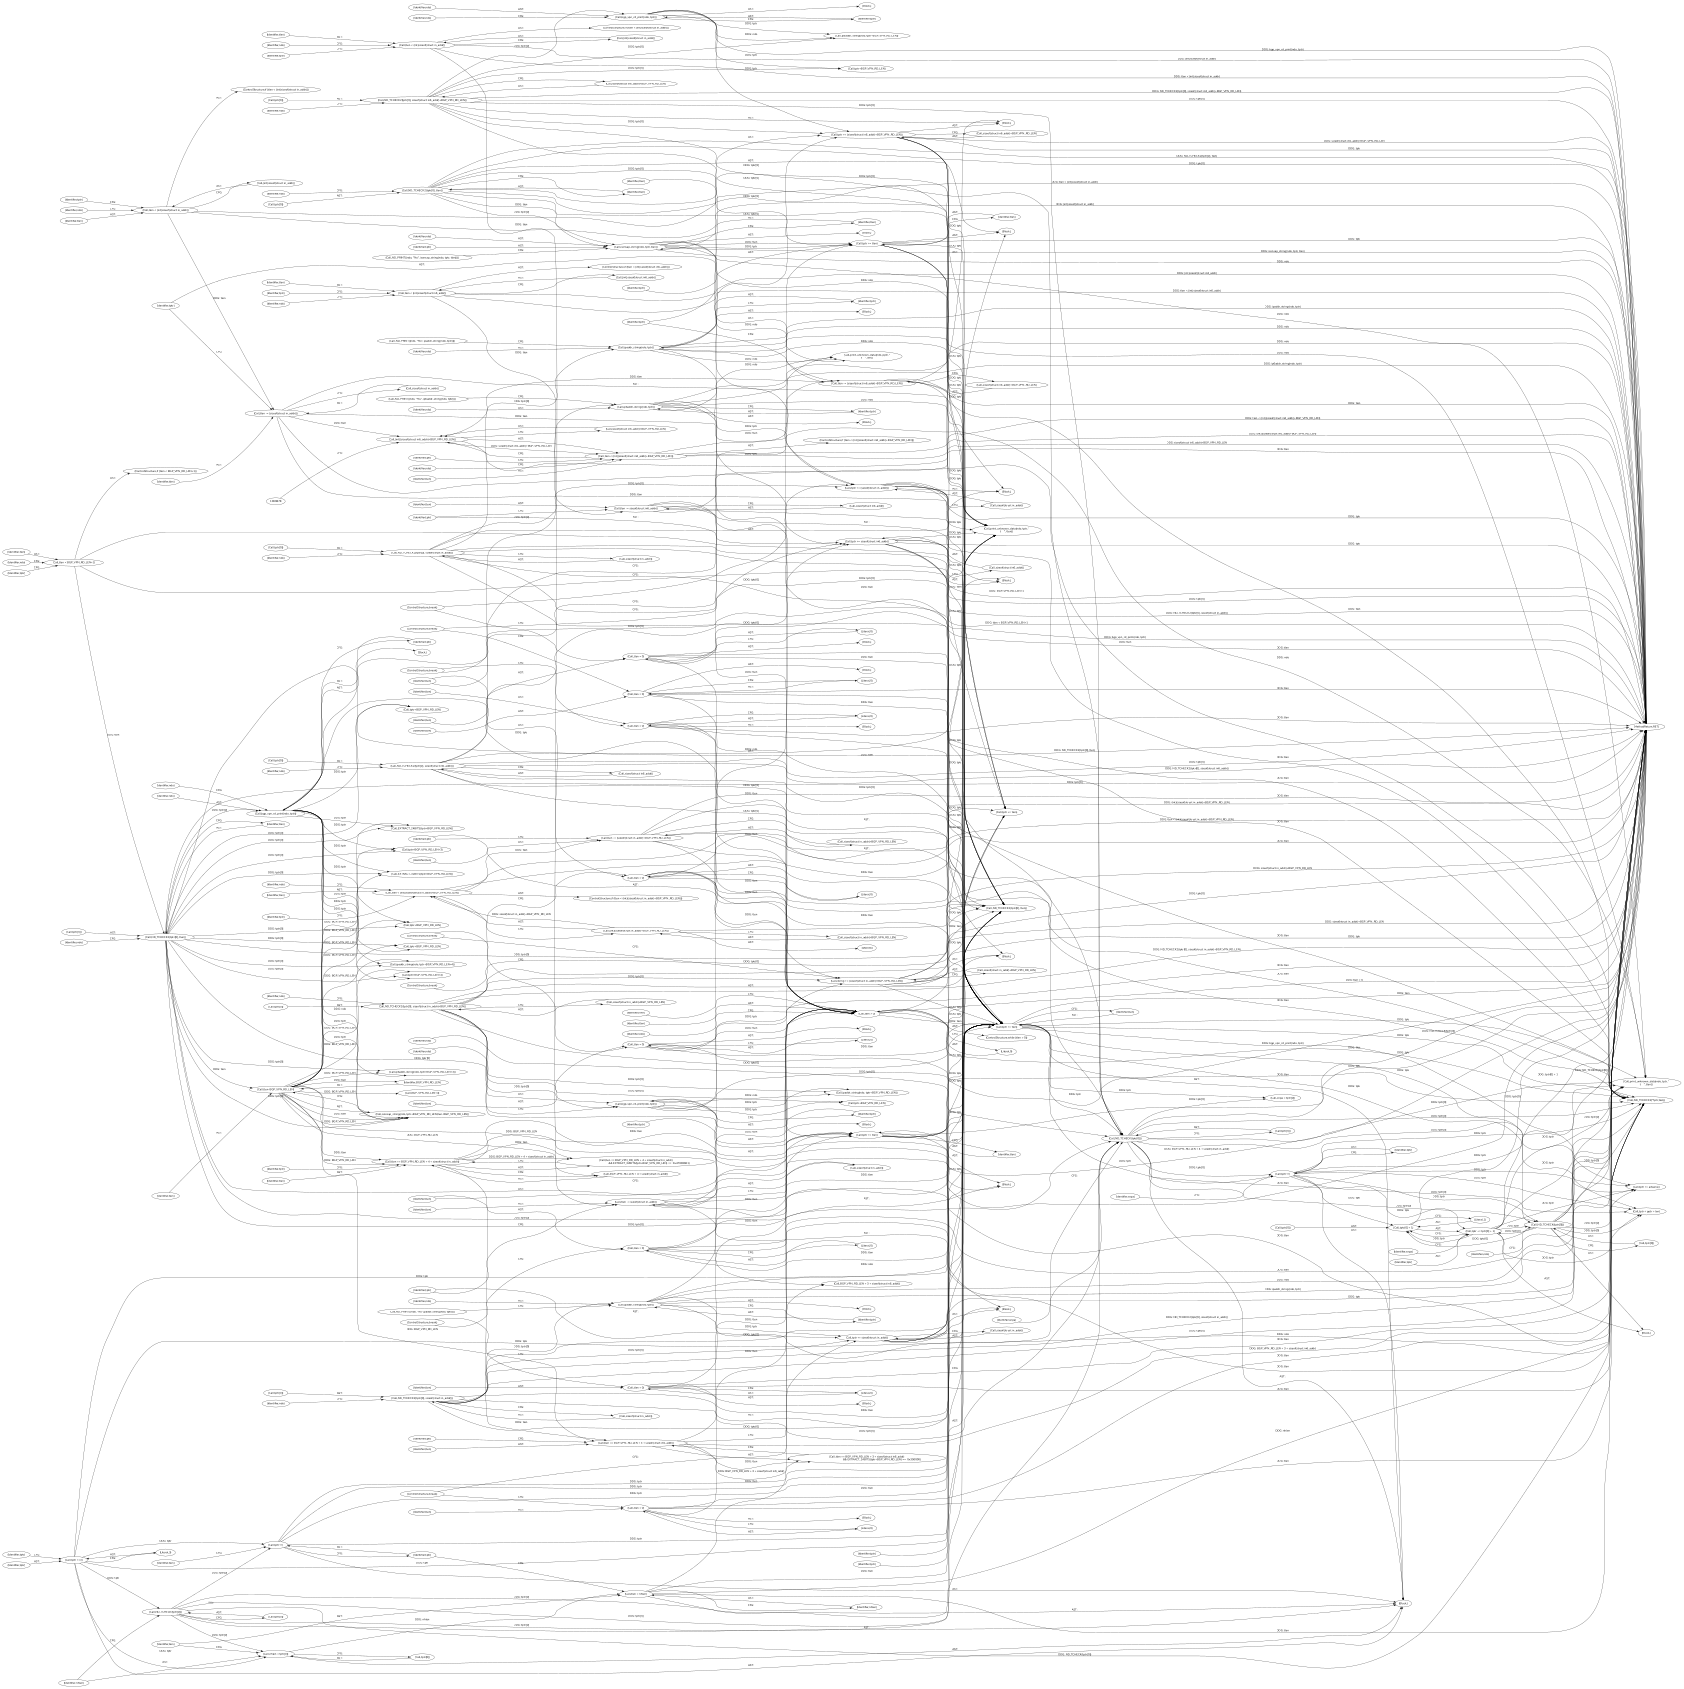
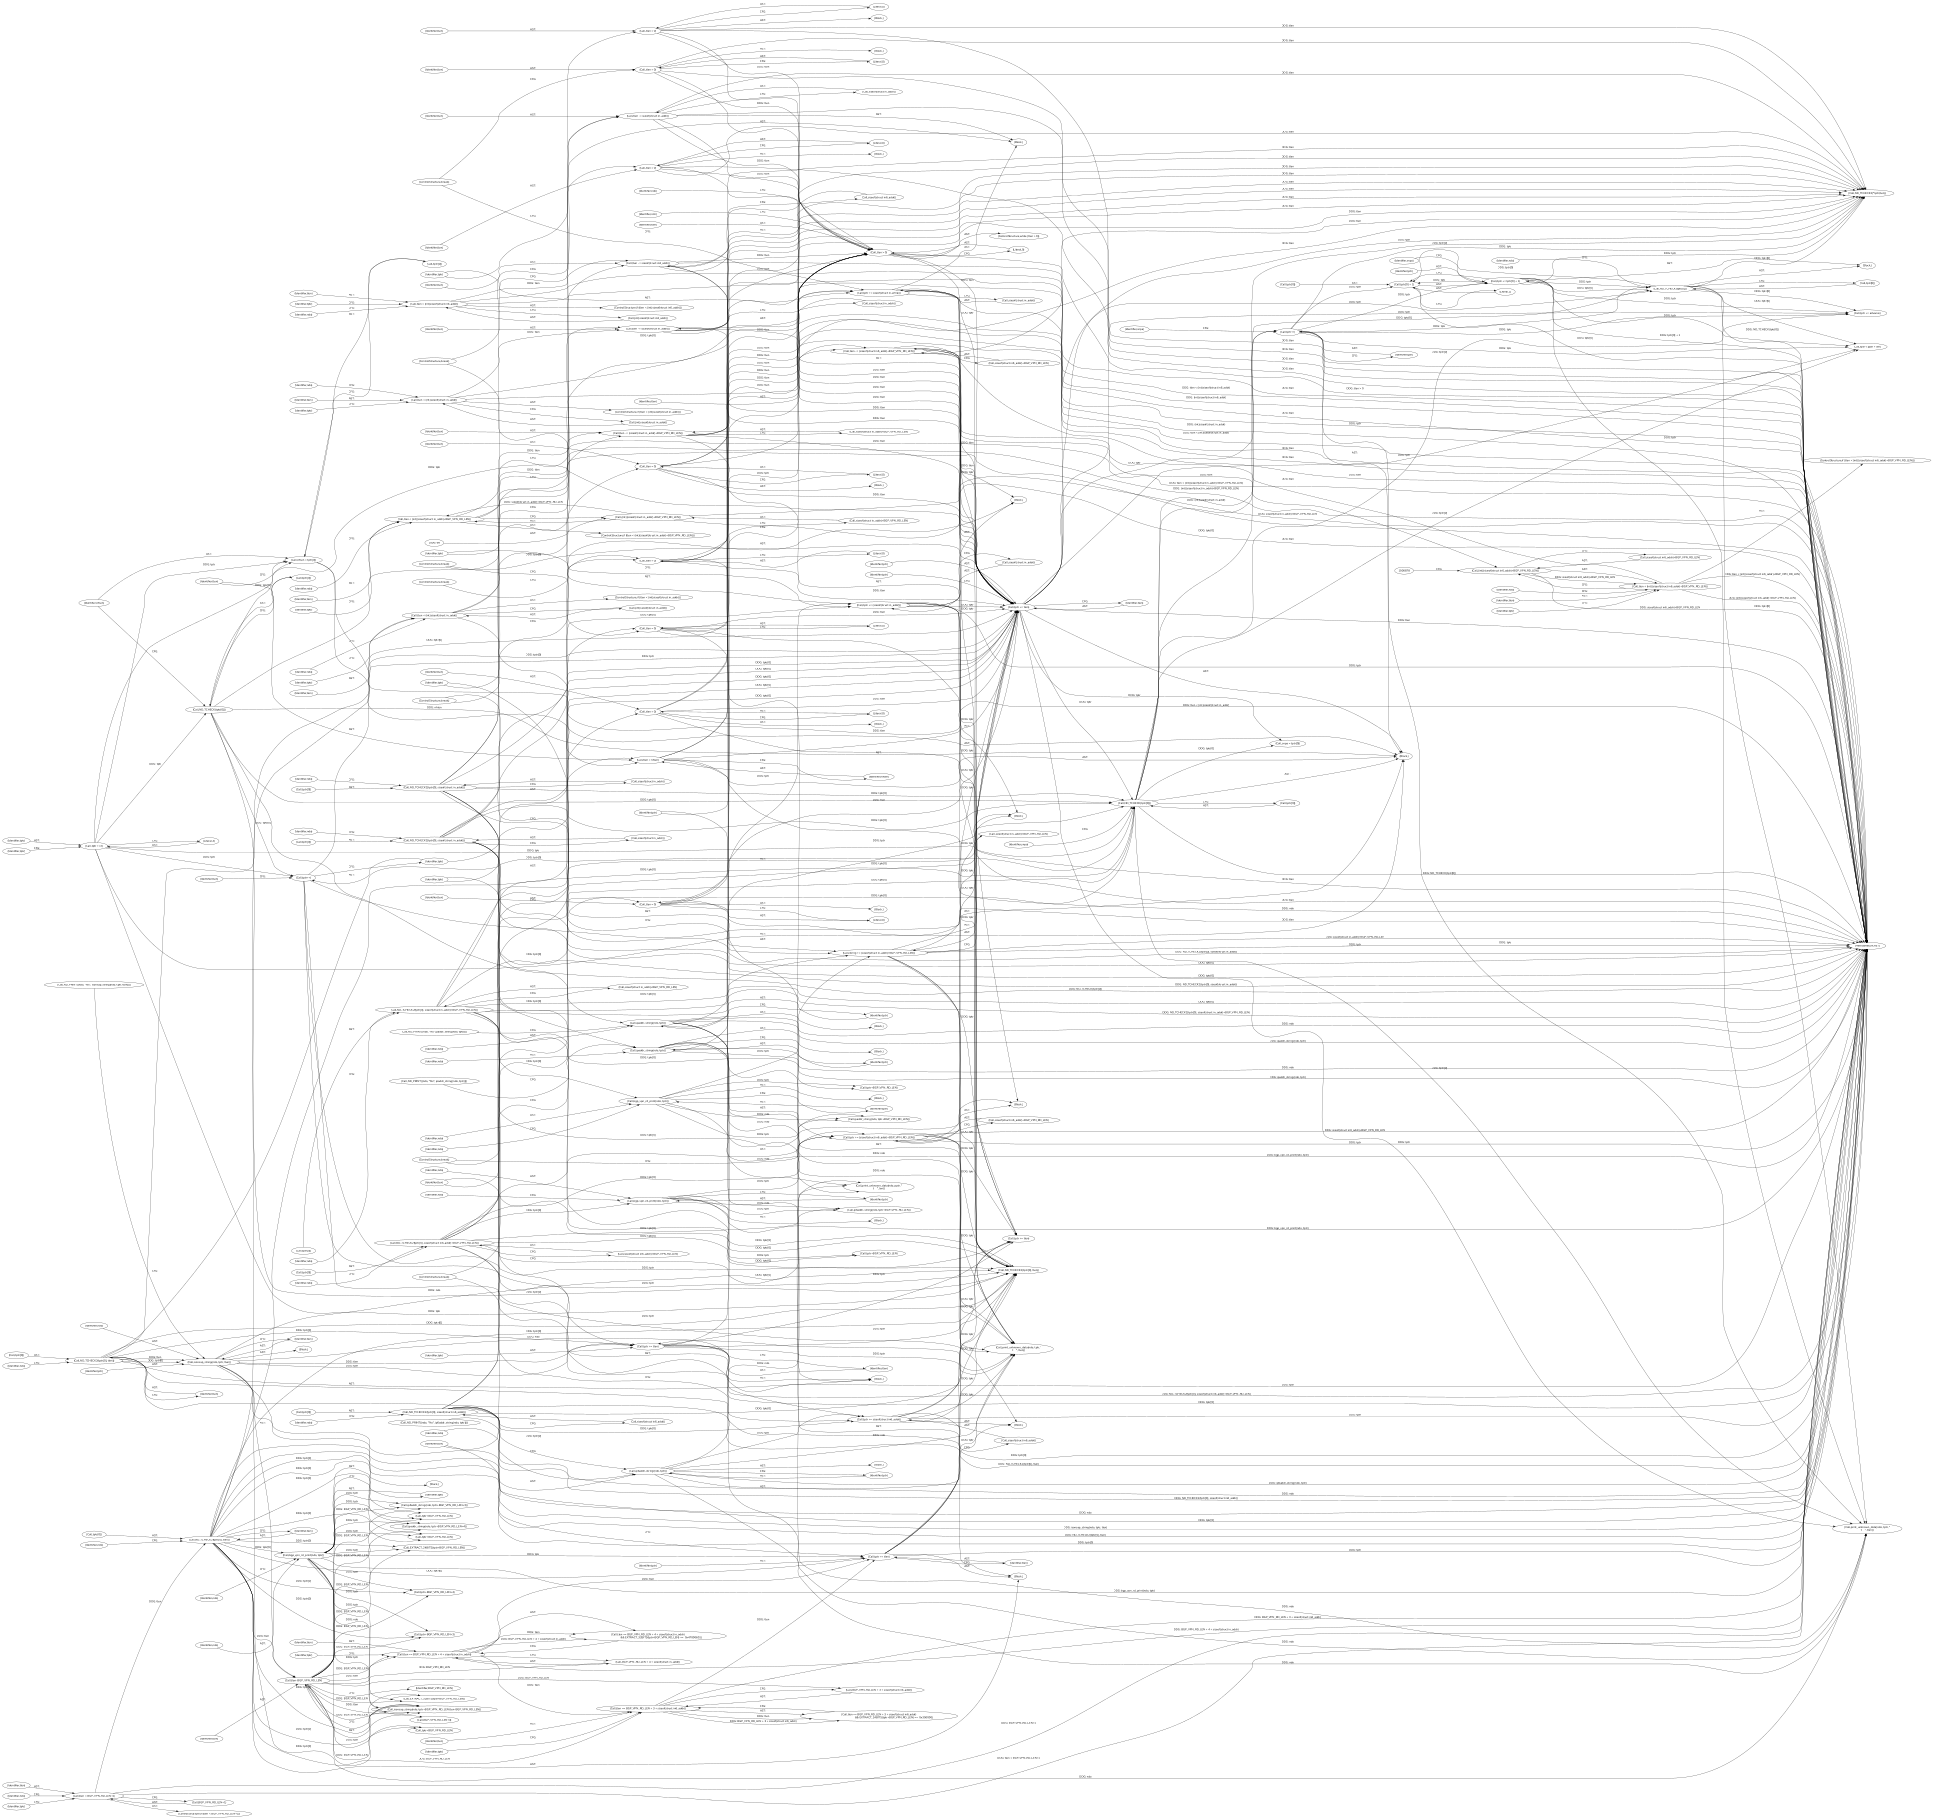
(343, 428) -> (1425, 426)
(766, 950) -> (526, 542)
(340, 1080) -> (352, 1693)
(351, 1087) -> (270, 1516)
(867, 1338) -> (879, 293)
(1283, 1431) -> (1288, 909)
none -> (770, 1700)
none -> (209, 1803)
